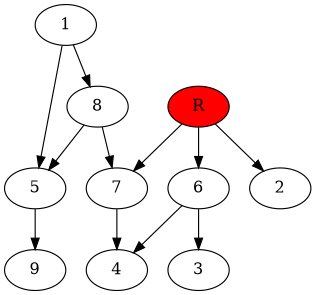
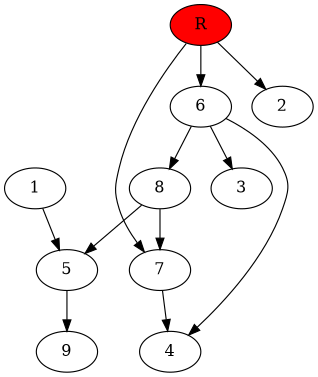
(80, 61) -> (183, 142)
